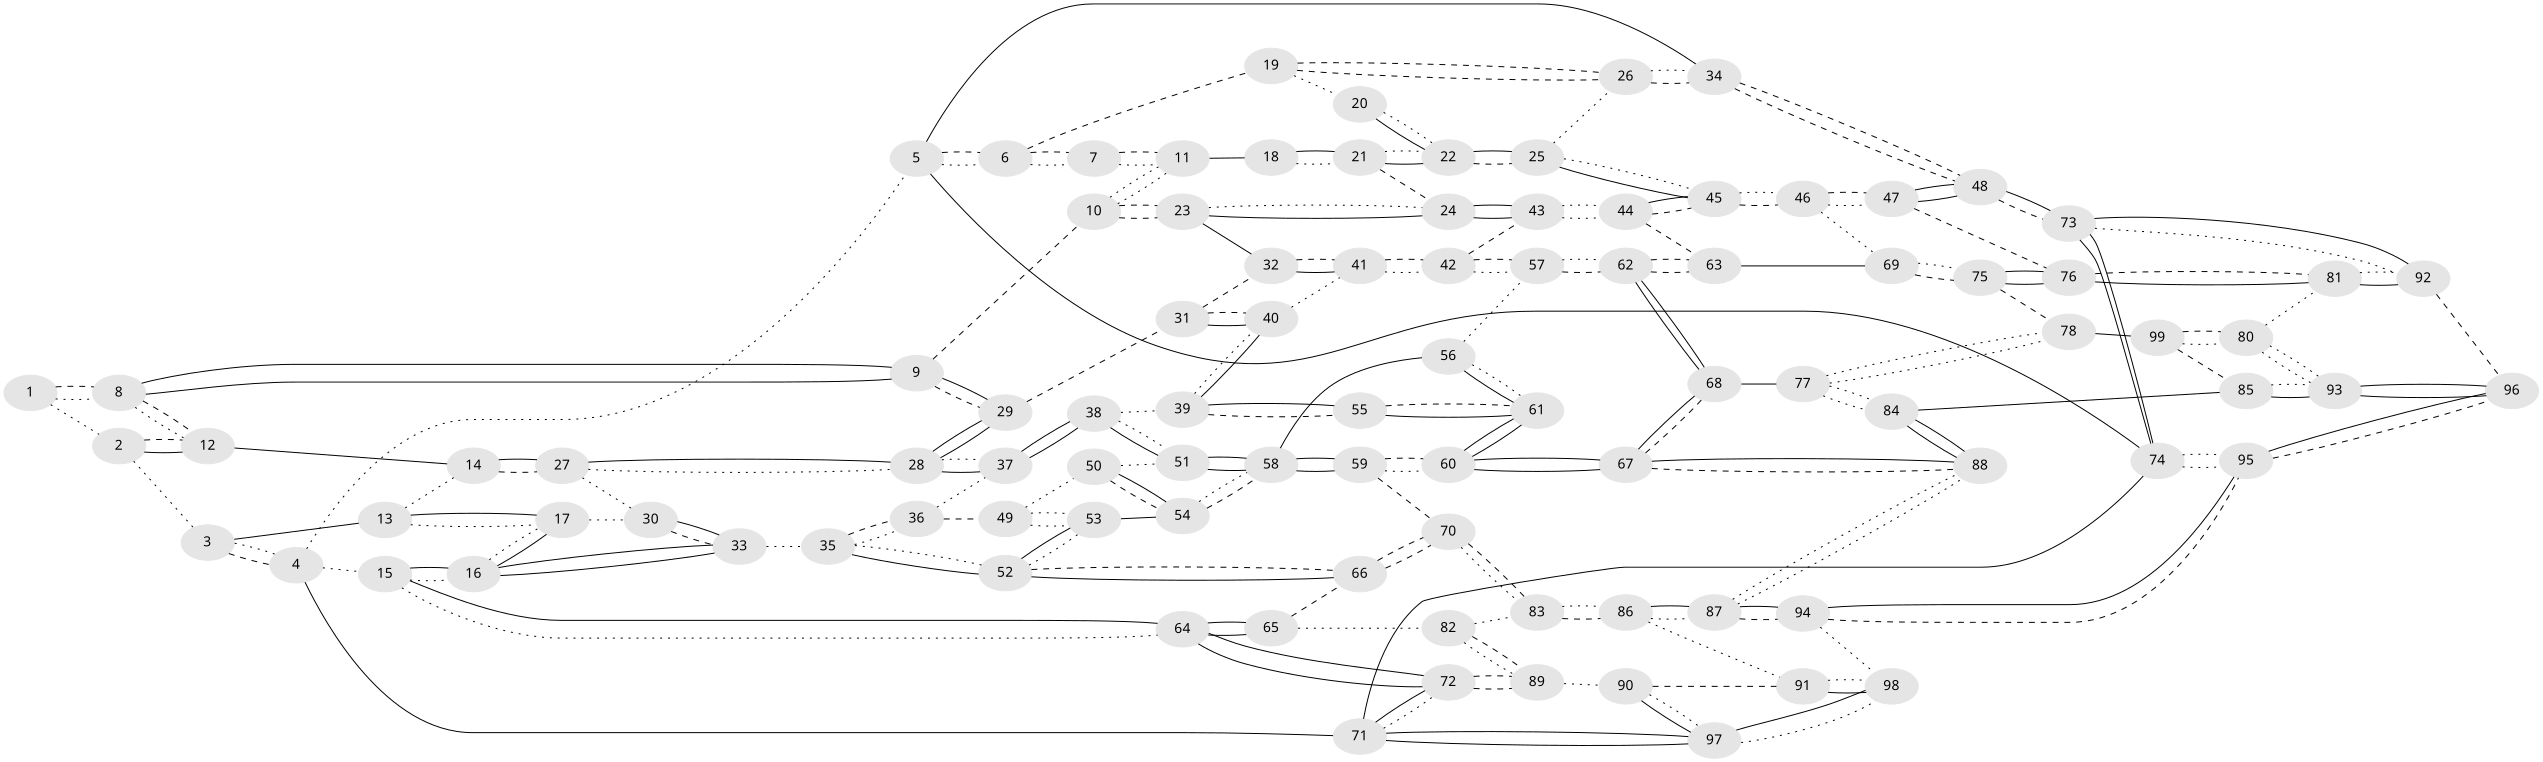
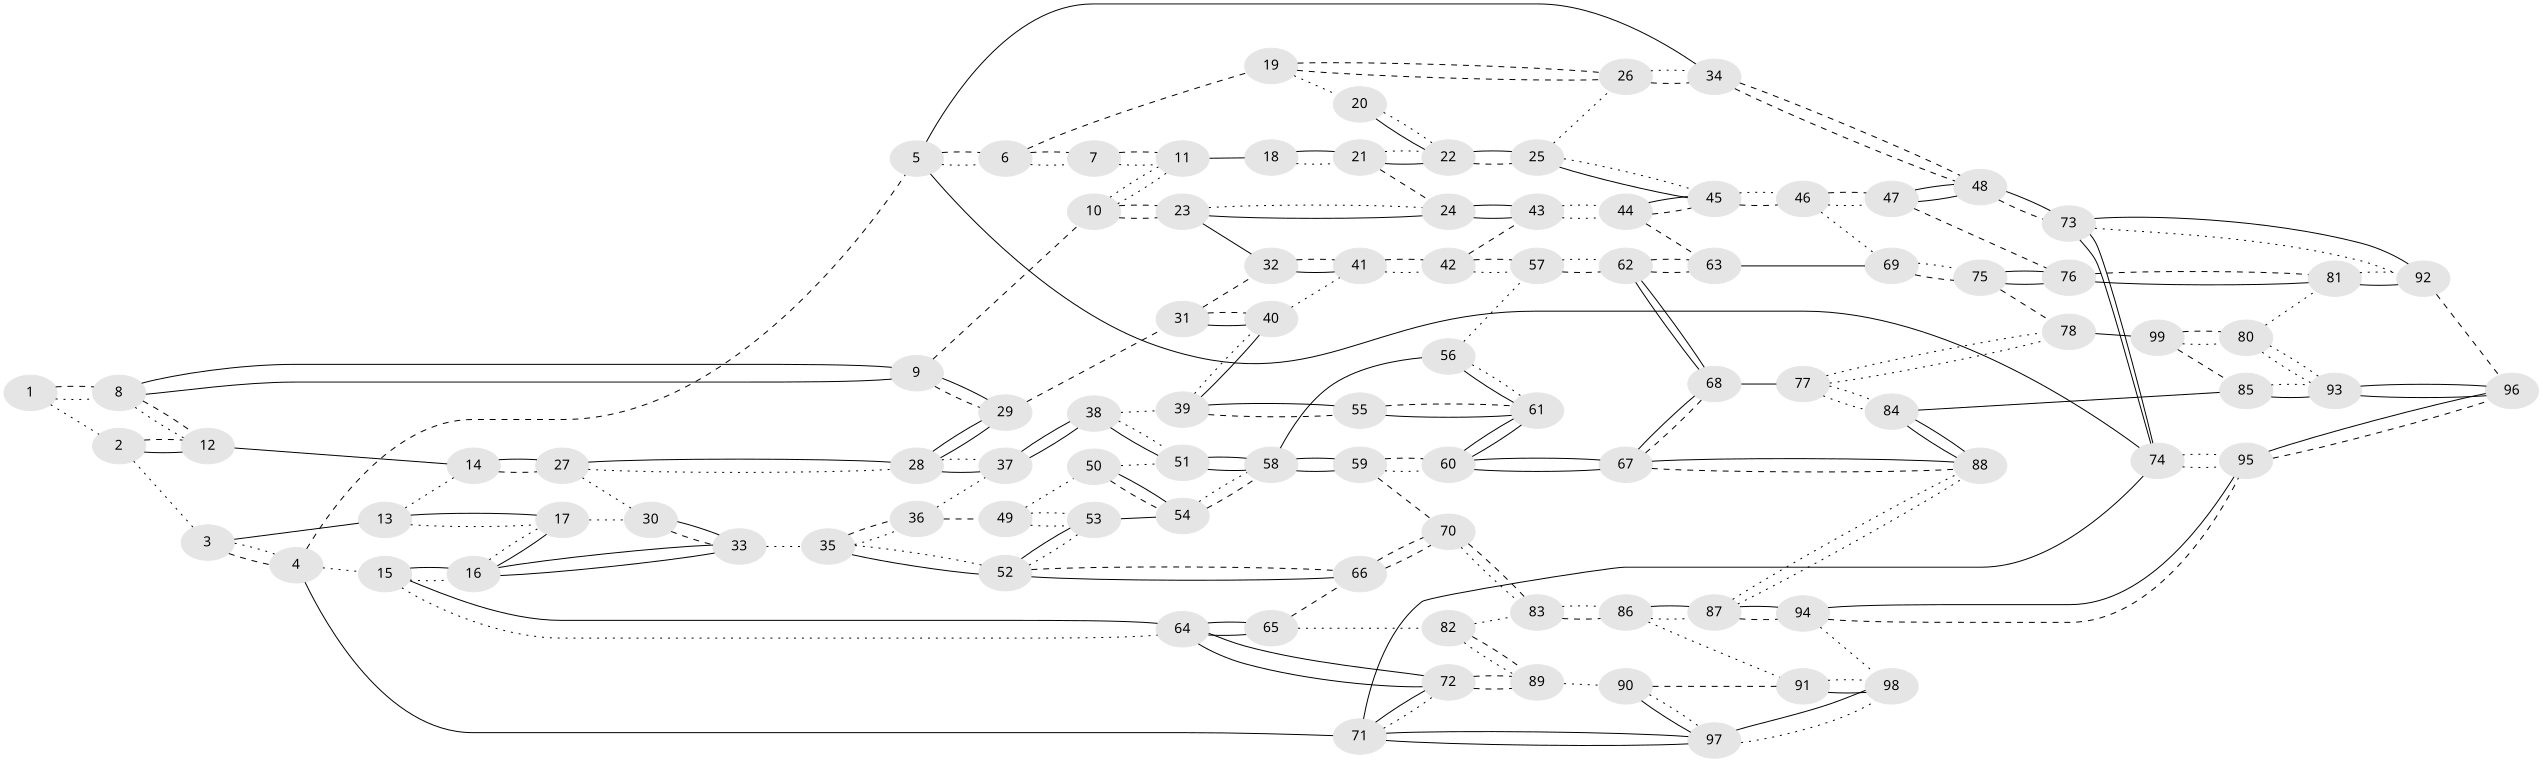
(626, 411) -> (626, 411)
